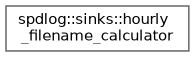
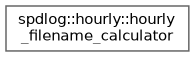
(97, 28) -> (97, 28)
